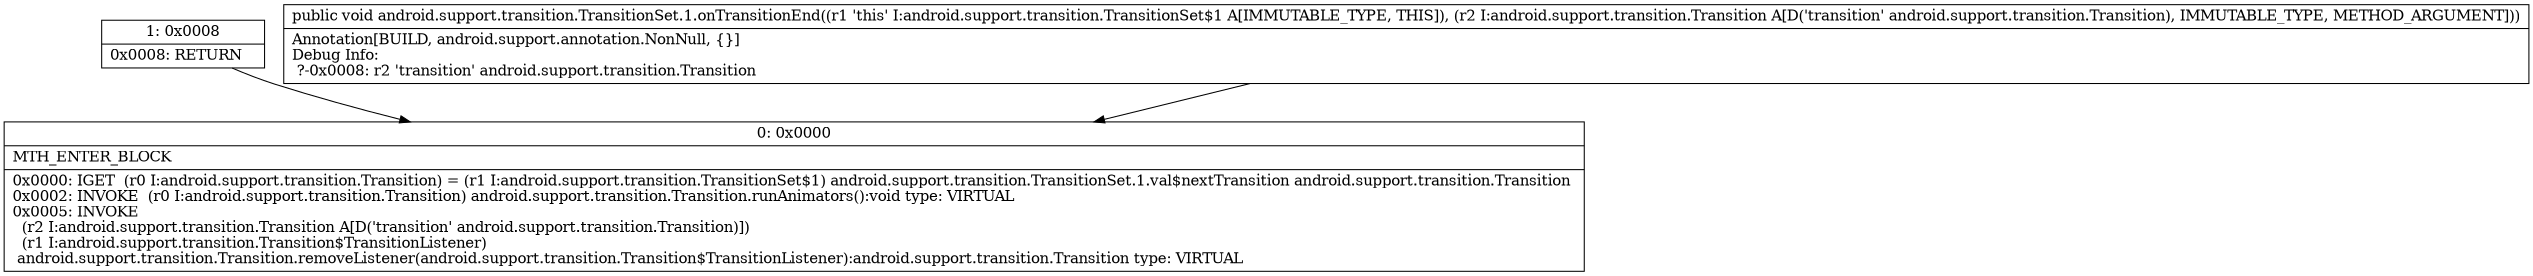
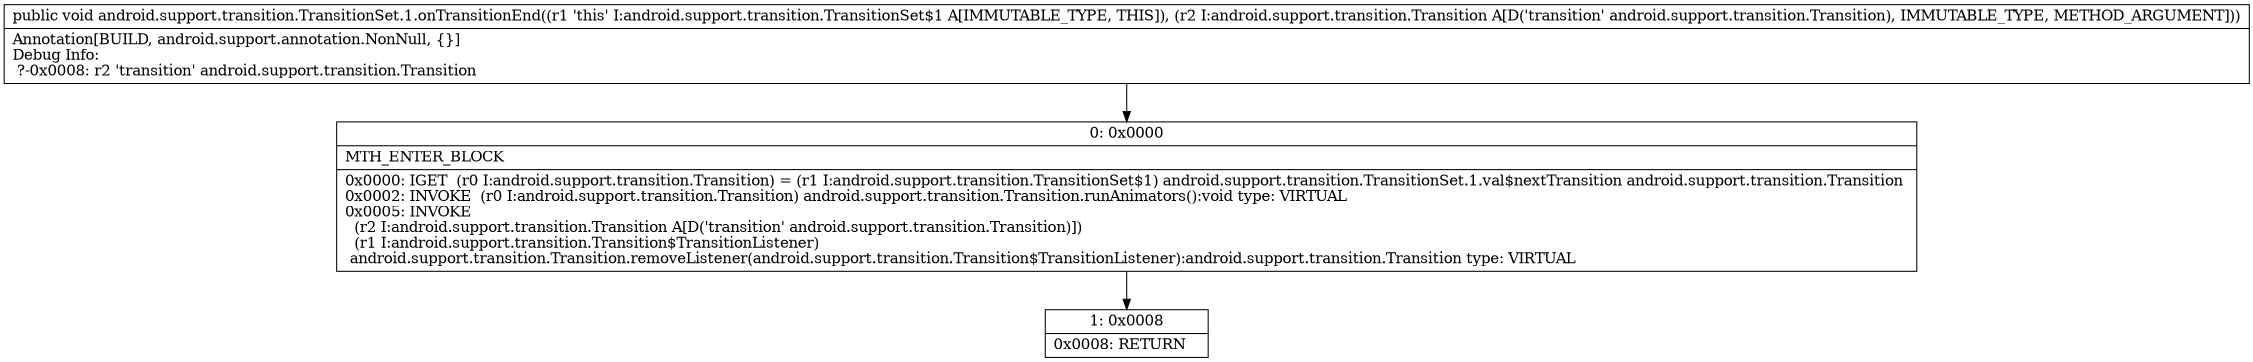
(315, 96) -> (1127, 285)
